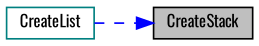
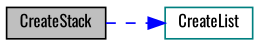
(115, 23) -> (127, 23)
